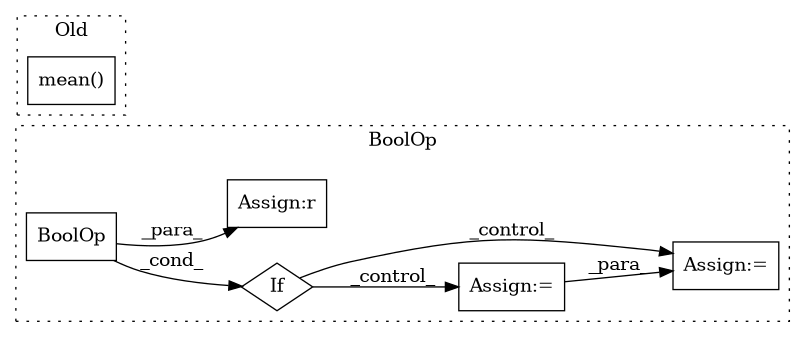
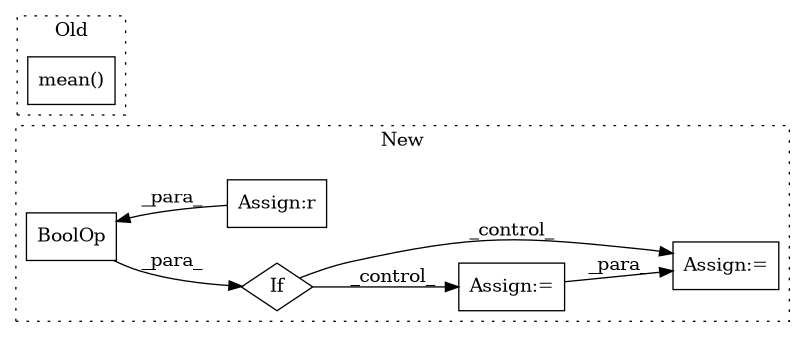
(403, 141) -> (403, 141)
(171, 245) -> (178, 210)
(172, 261) -> (172, 261)
